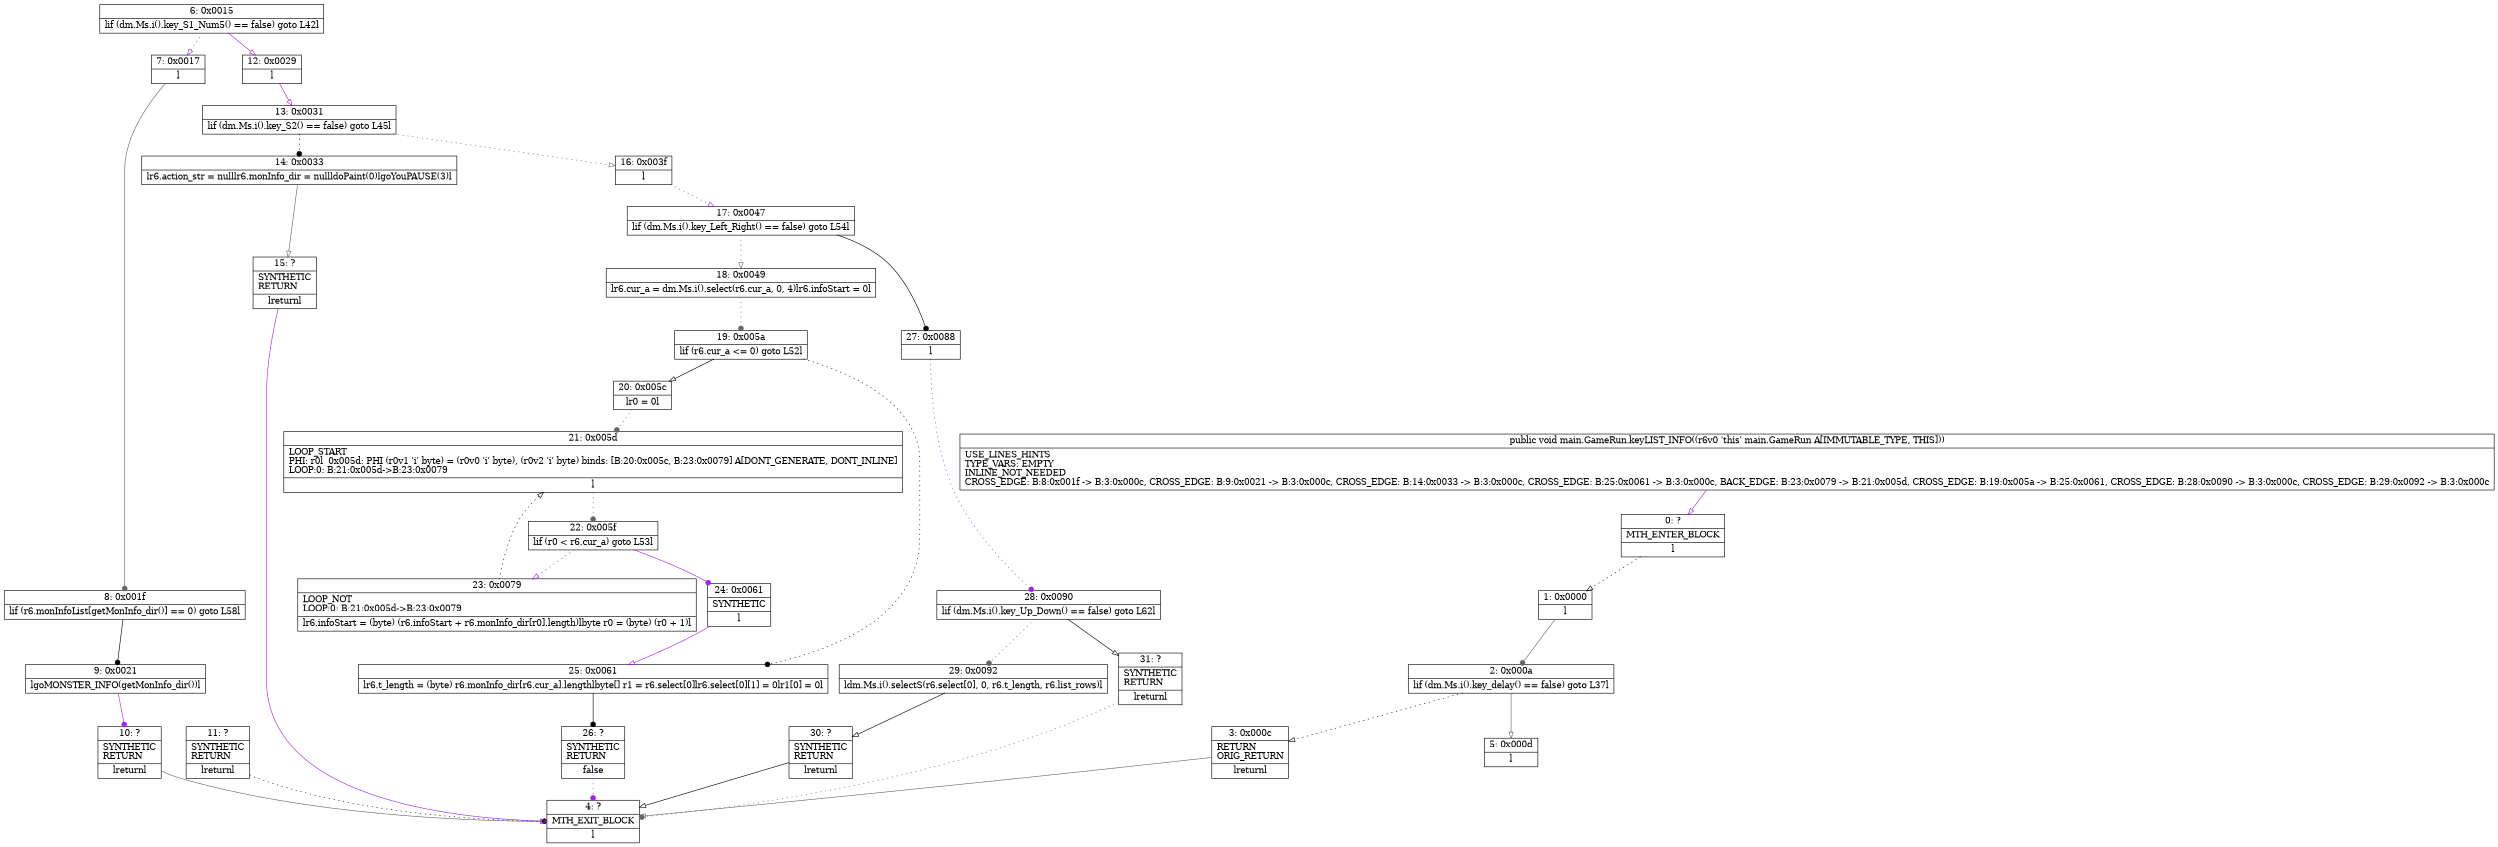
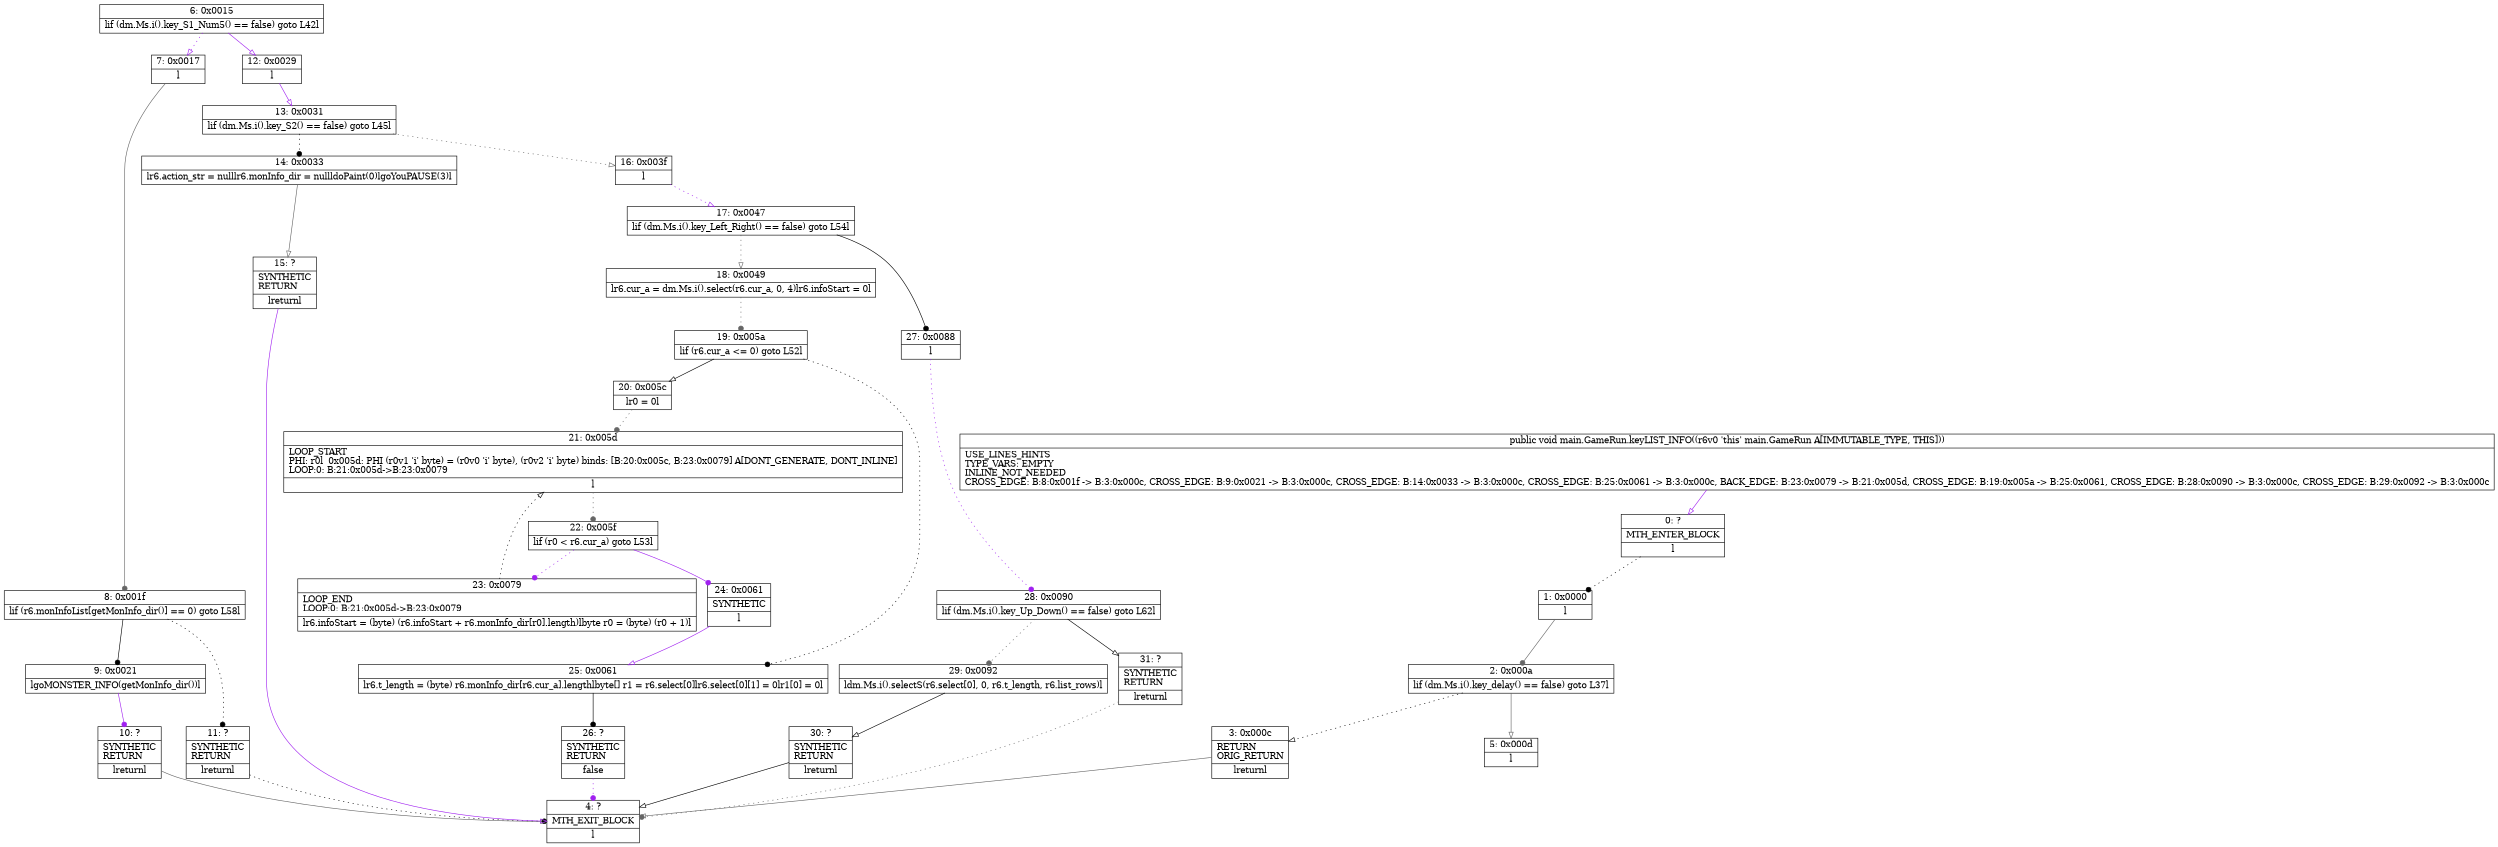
(556, 563) -> (556, 563)
(1616, 572) -> (1616, 572)
(327, 600) -> (328, 600)
none -> (215, 660)
